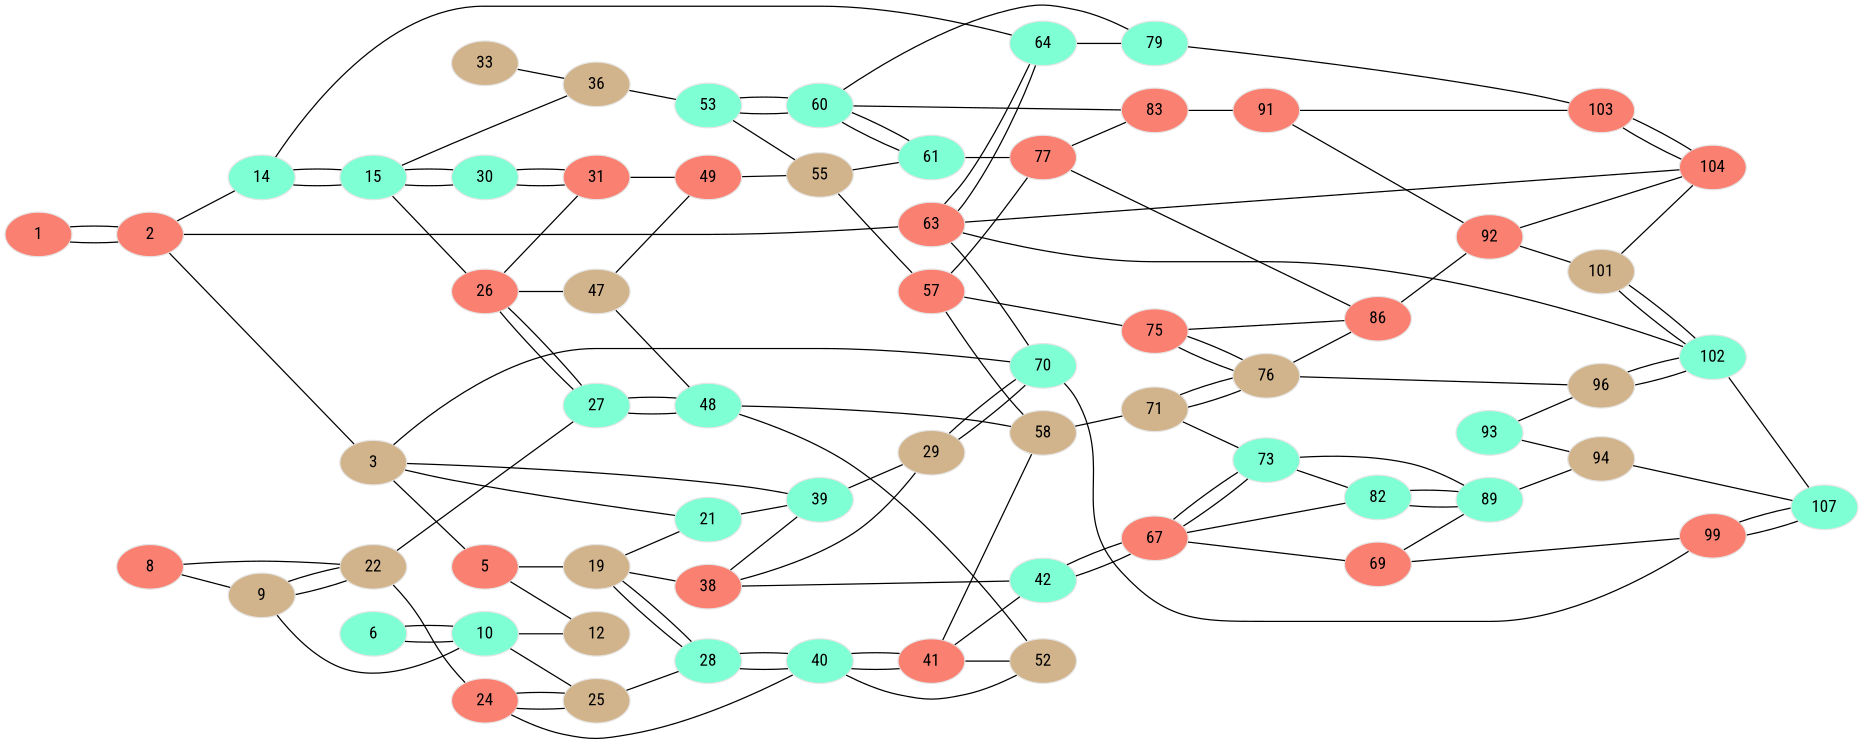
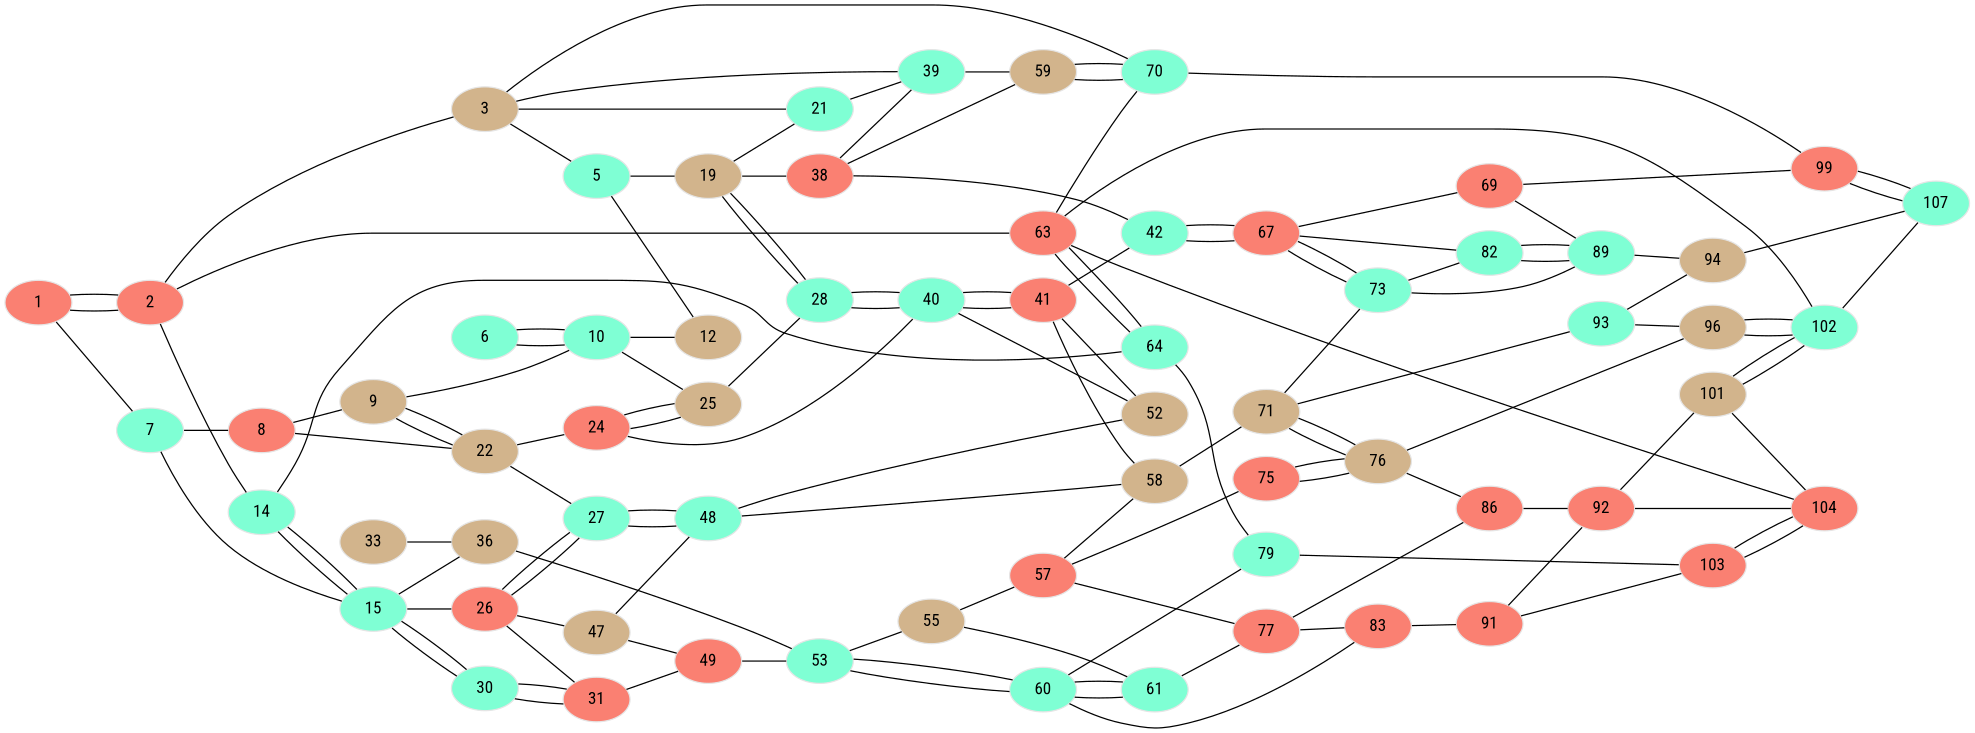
(764, 176) -> (764, 661)
(1266, 325) -> none
none -> (1434, 368)
none -> (150, 430)
(931, 453) -> (1043, 72)
(485, 567) -> (597, 176)
